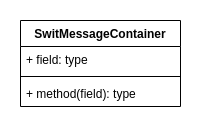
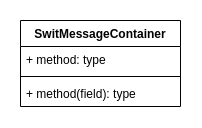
(62, 60) -> (68, 60)
